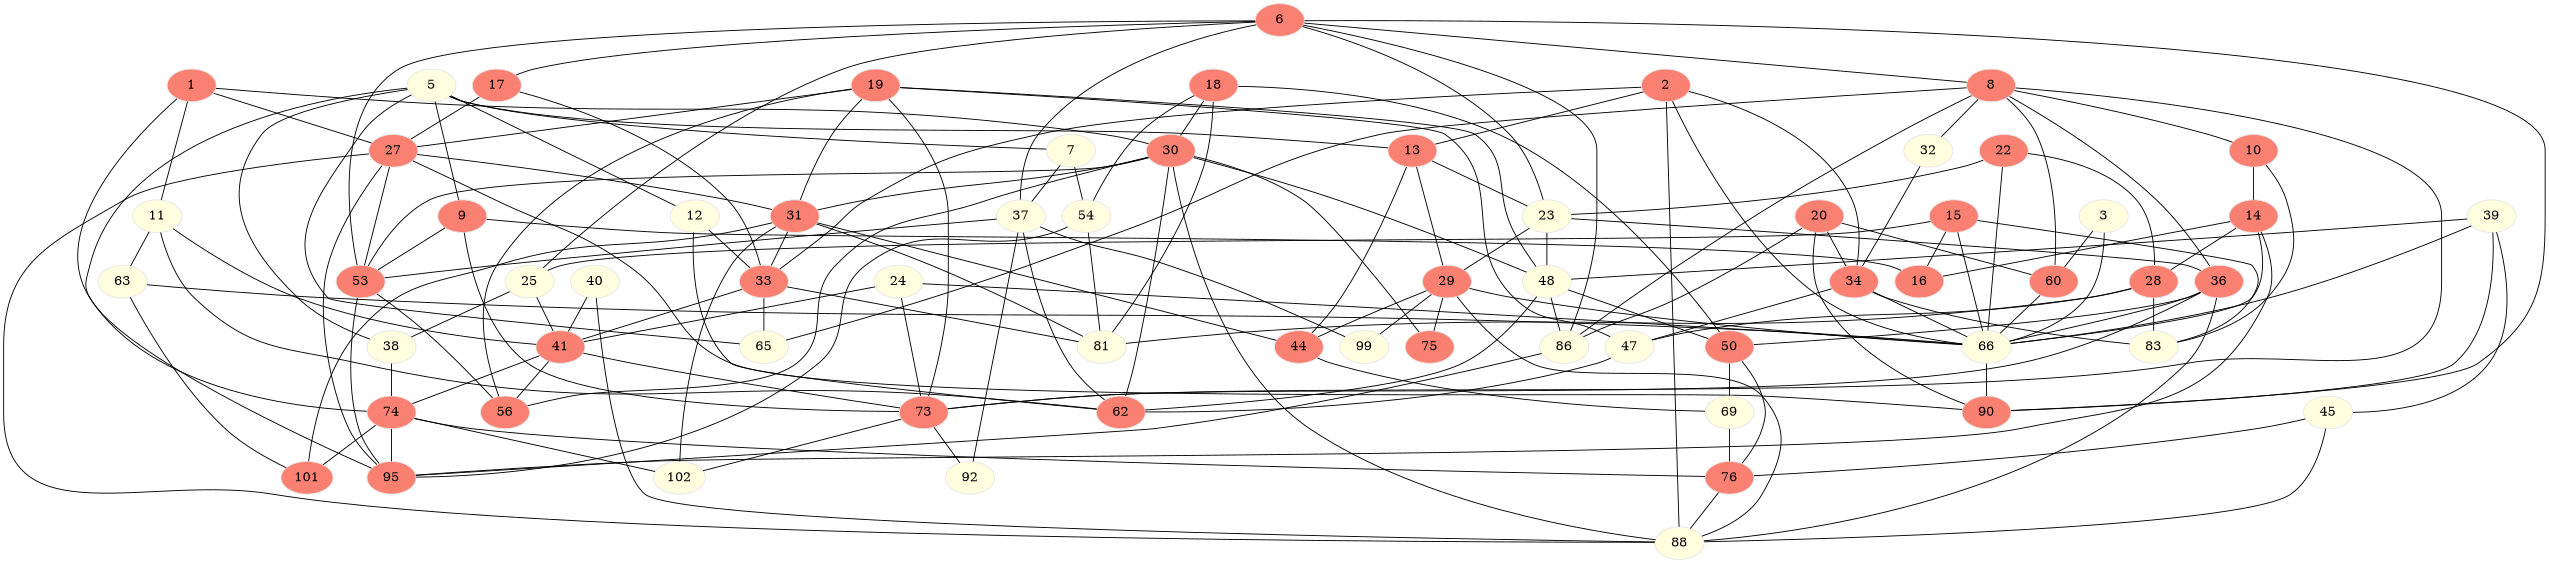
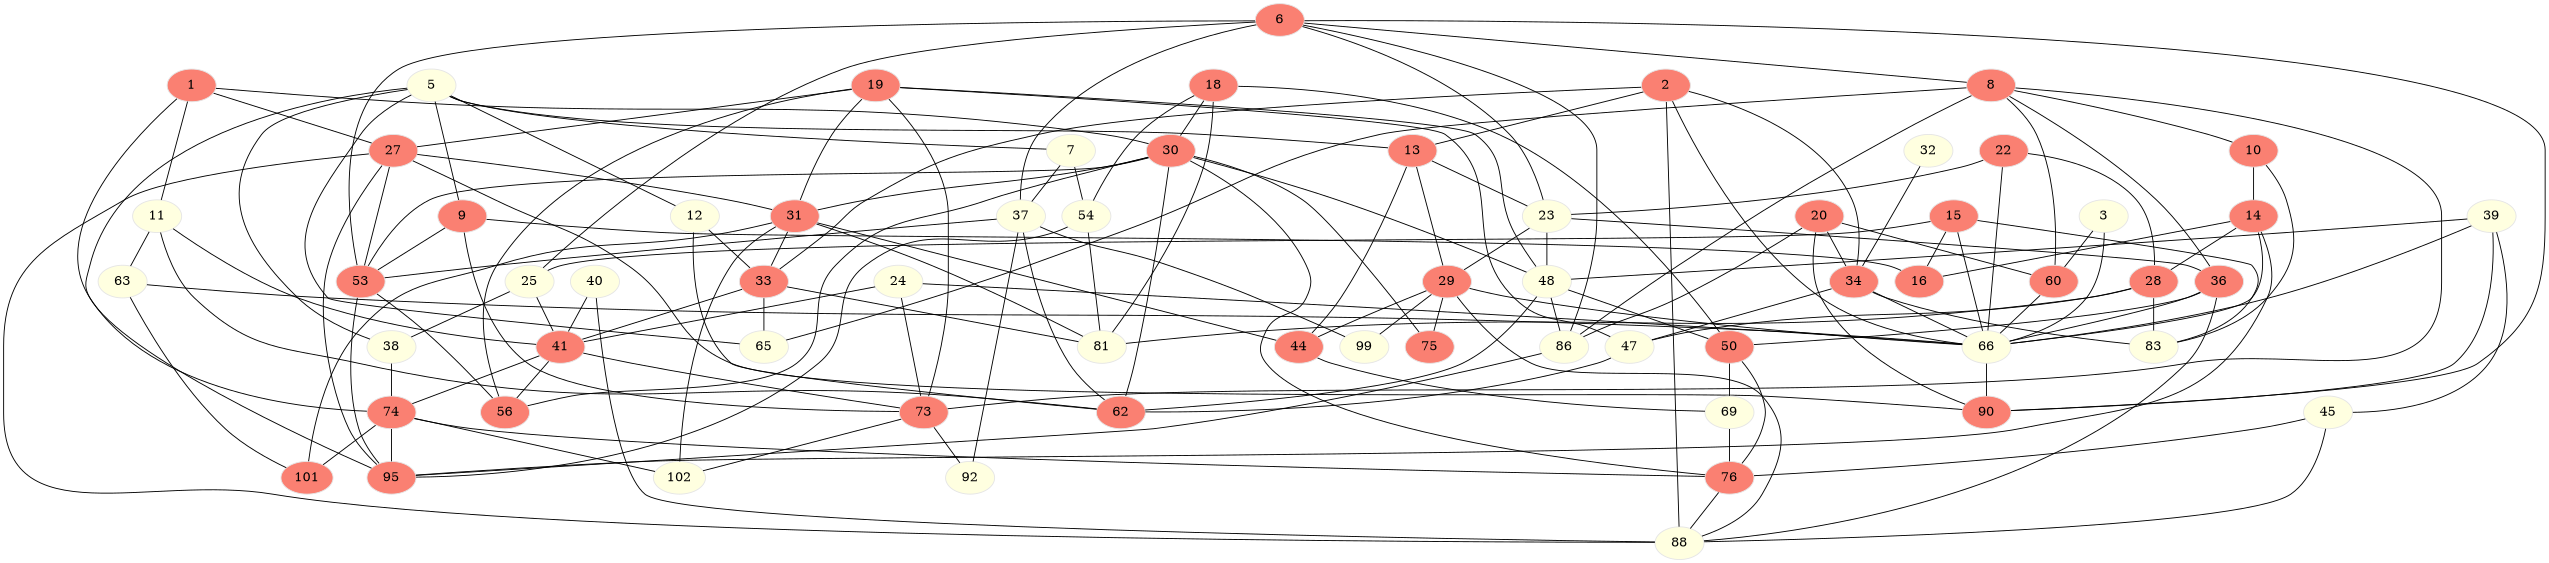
(497, 85) -> none
(1960, 118) -> none
(1898, 378) -> none
(1337, 445) -> (1360, 414)
